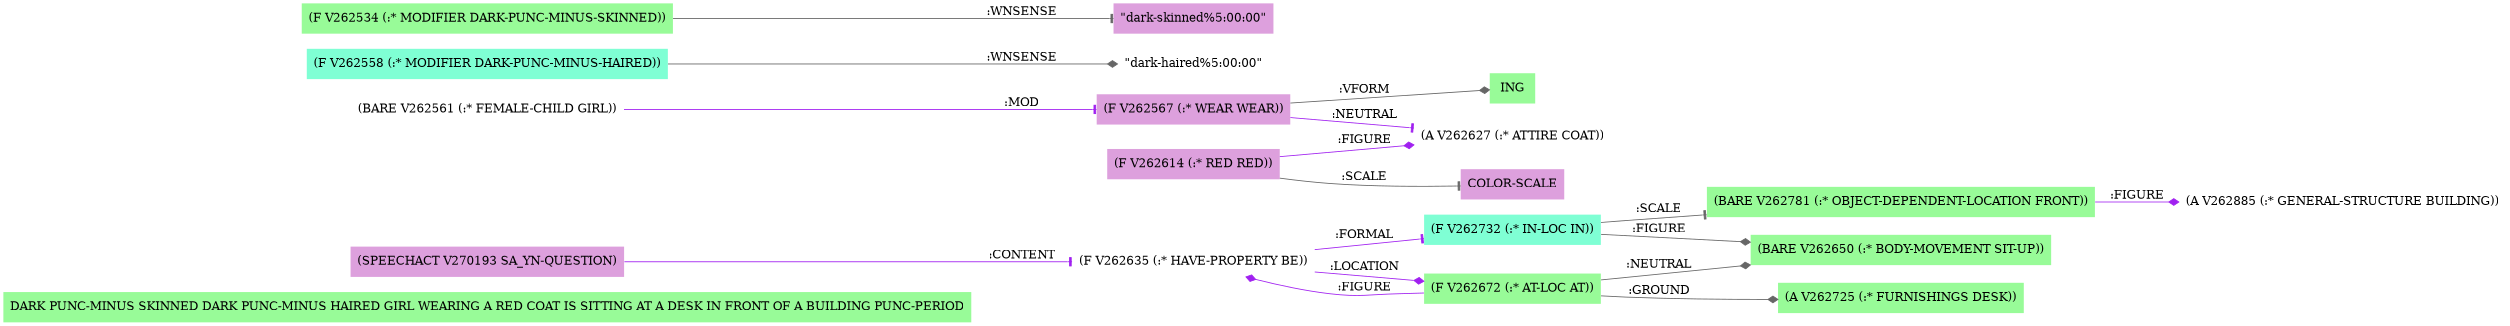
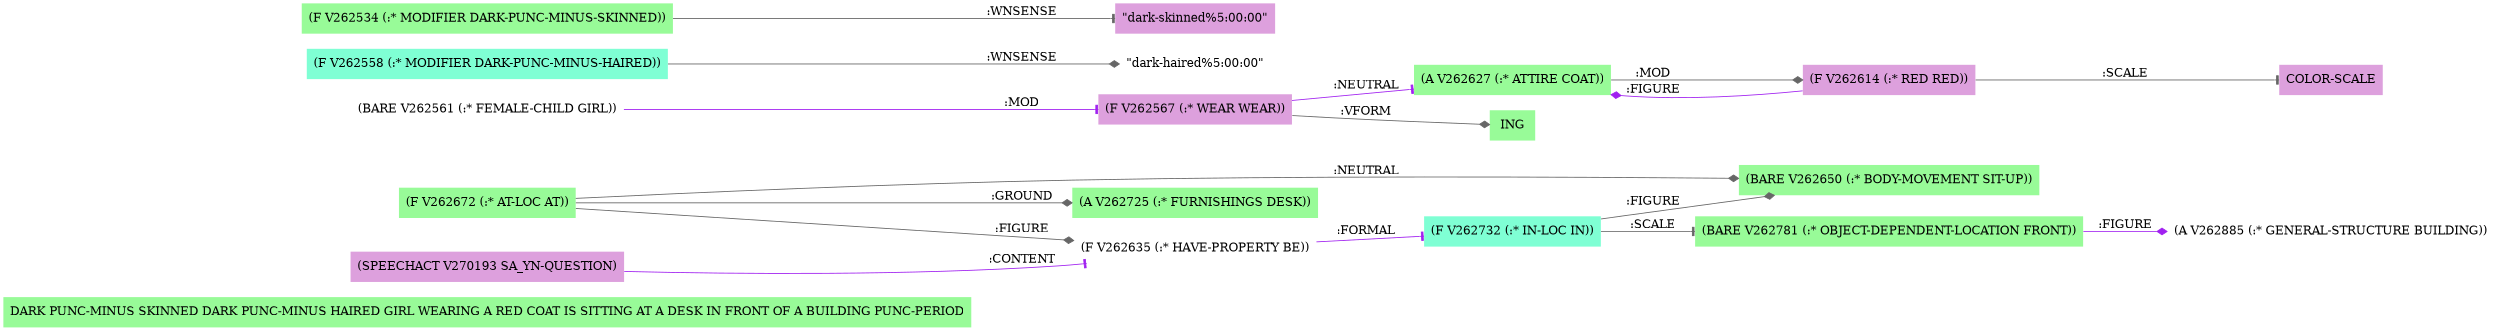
none -> (1702, 80)
(1512, 136) -> (1512, 80)
(1364, 276) -> none
(1339, 295) -> (820, 224)
